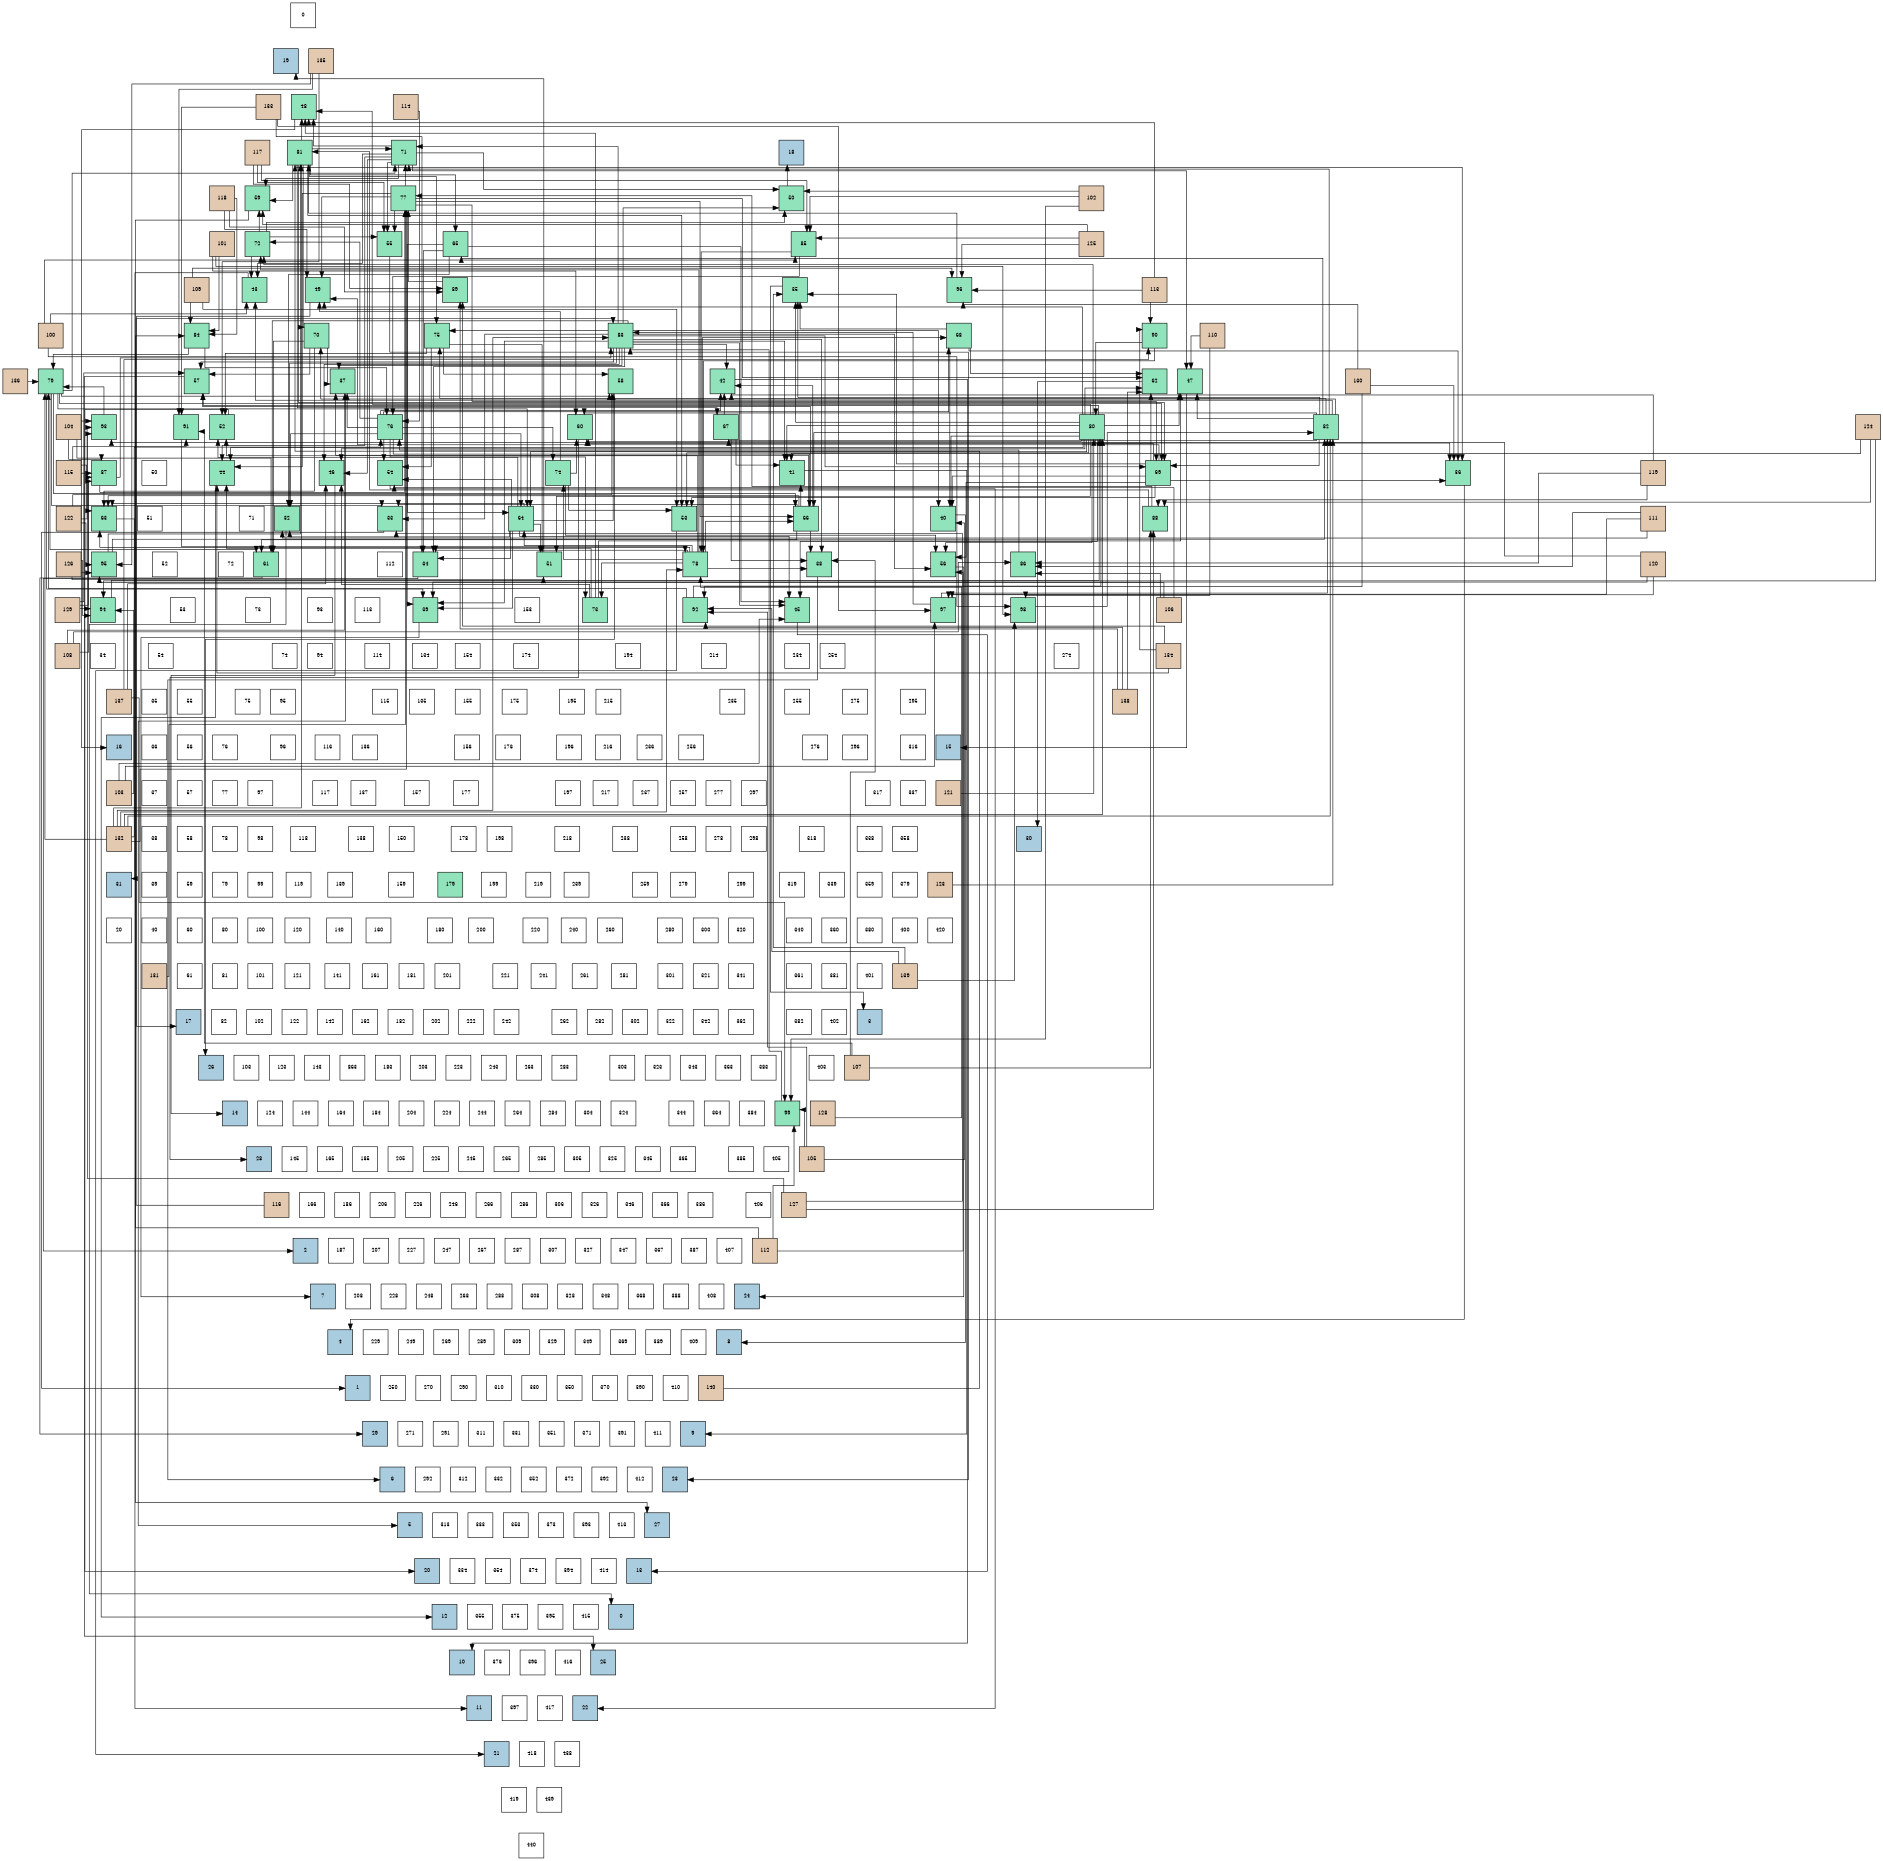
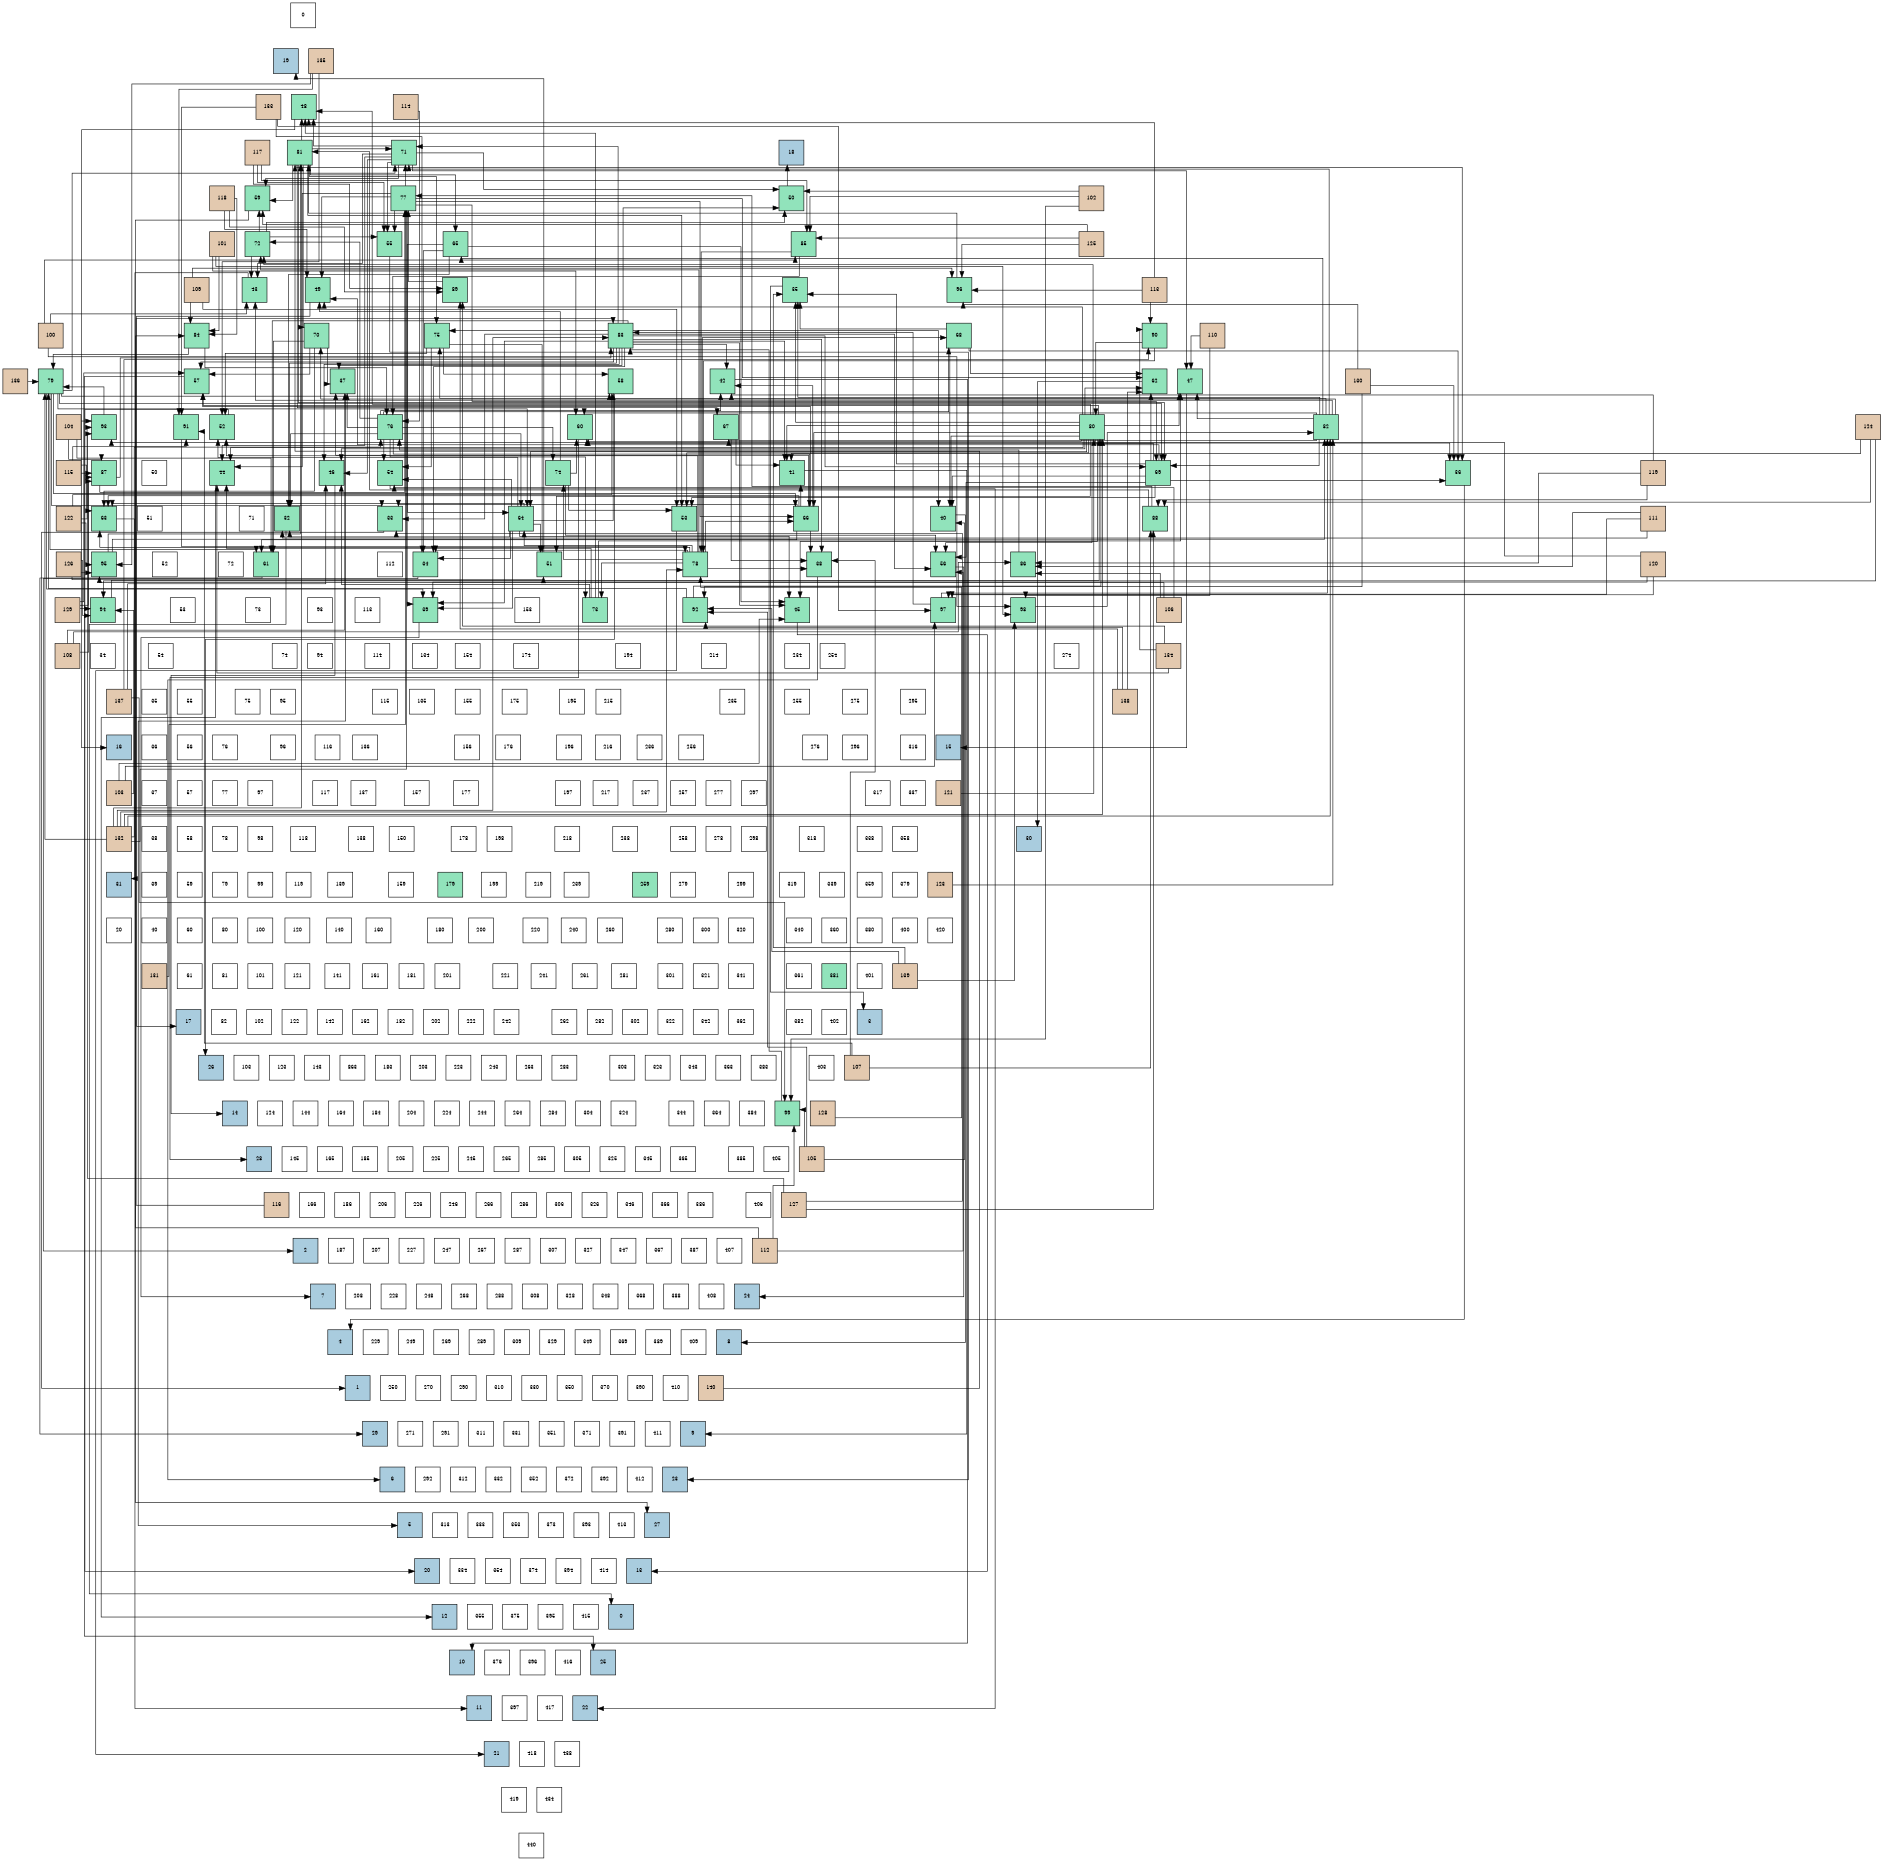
(724, 407) -> none
(645, 885) -> (645, 885)
(834, 976) -> (834, 976)
(549, 1800) -> (549, 1800)
